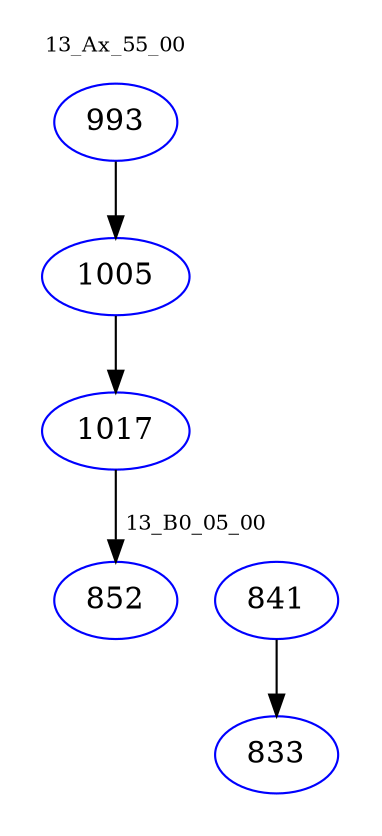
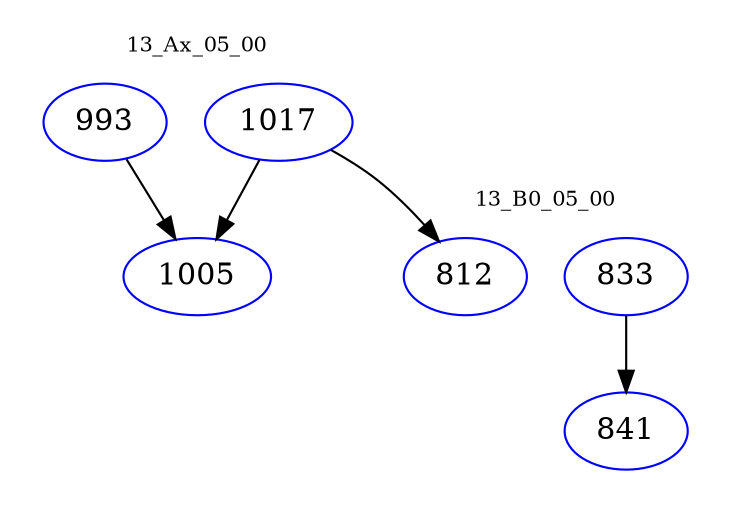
(116, 46) -> (197, 46)
(116, 343) -> (243, 190)
(116, 600) -> (465, 277)
(277, 667) -> (626, 343)
